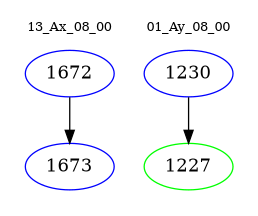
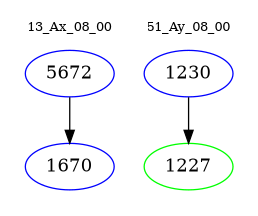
(189, 28) -> (189, 28)
(70, 74) -> (70, 74)
(70, 167) -> (70, 167)
